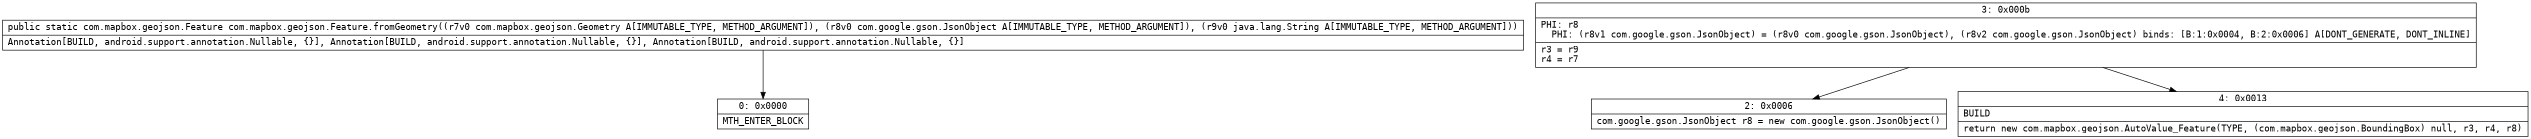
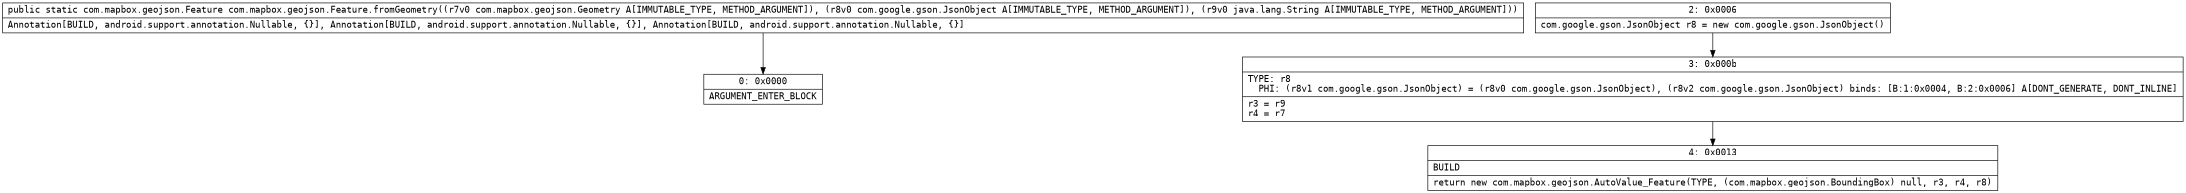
(1563, 25) -> (1272, 79)
(1864, 82) -> (1713, 42)
(763, 121) -> (763, 96)
